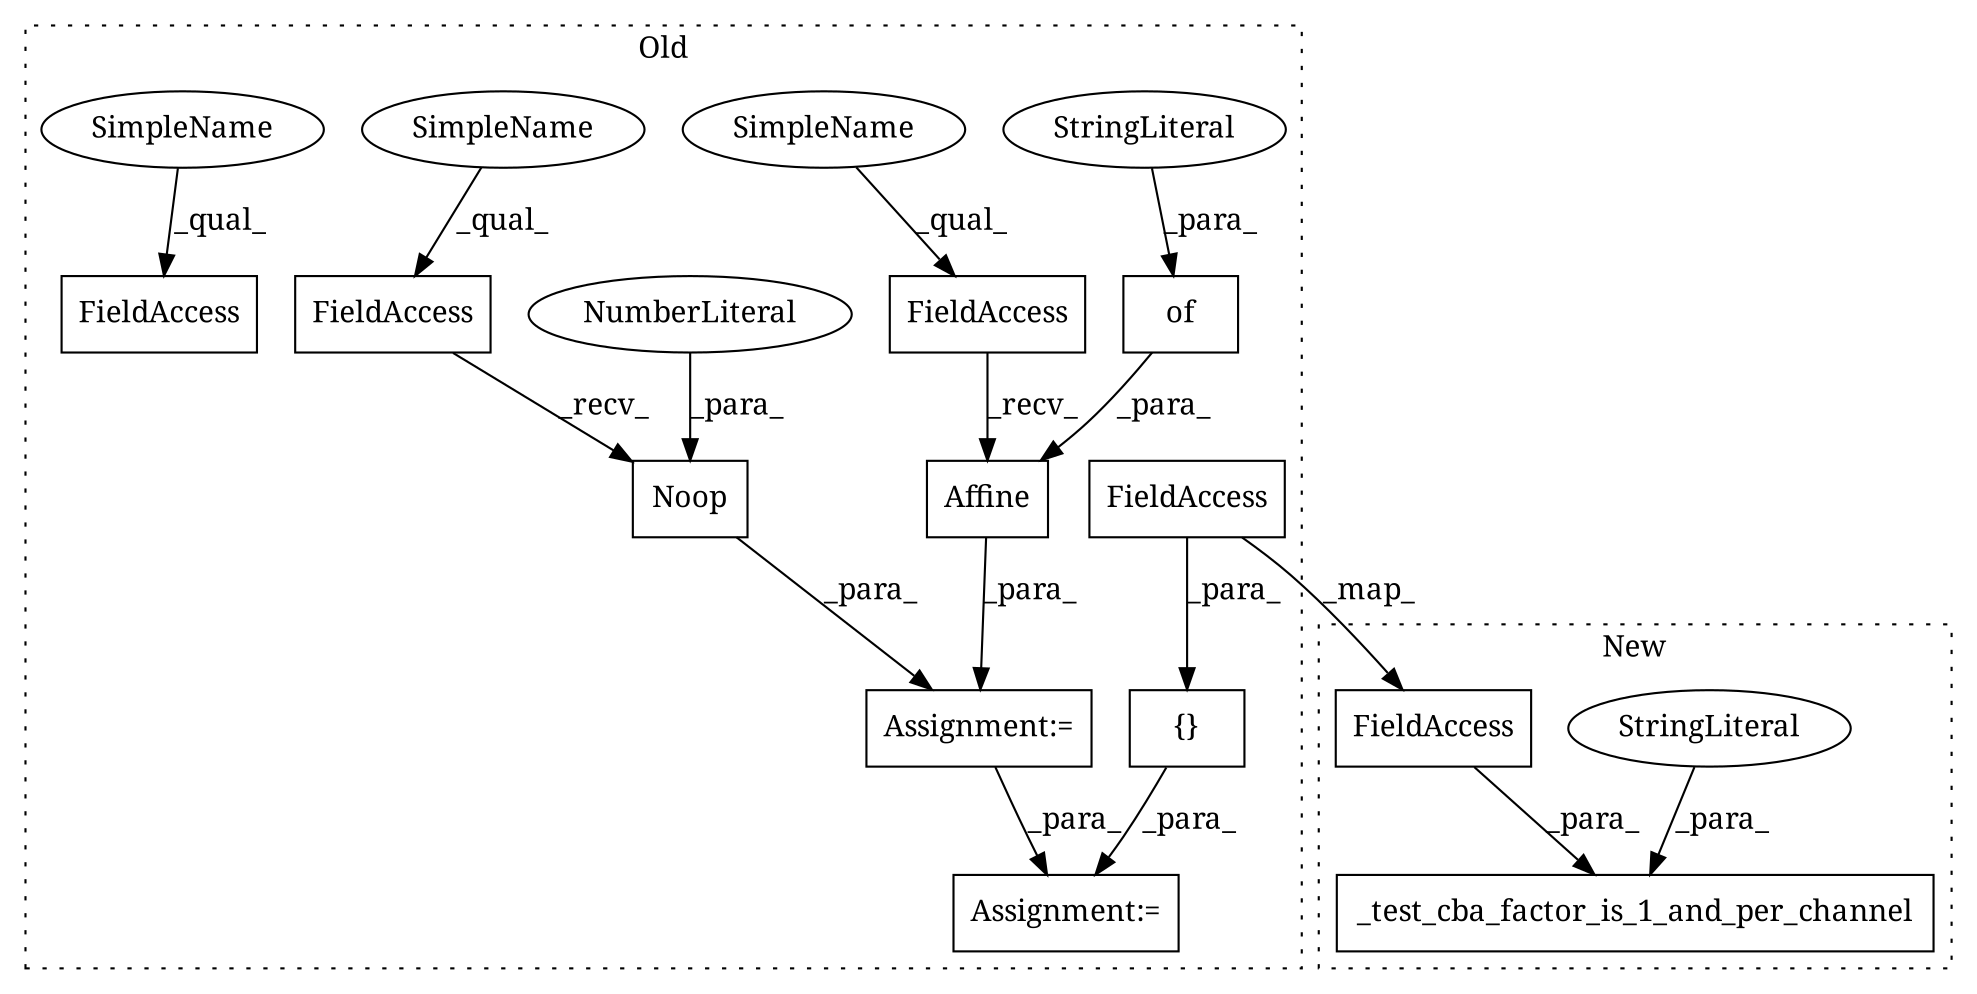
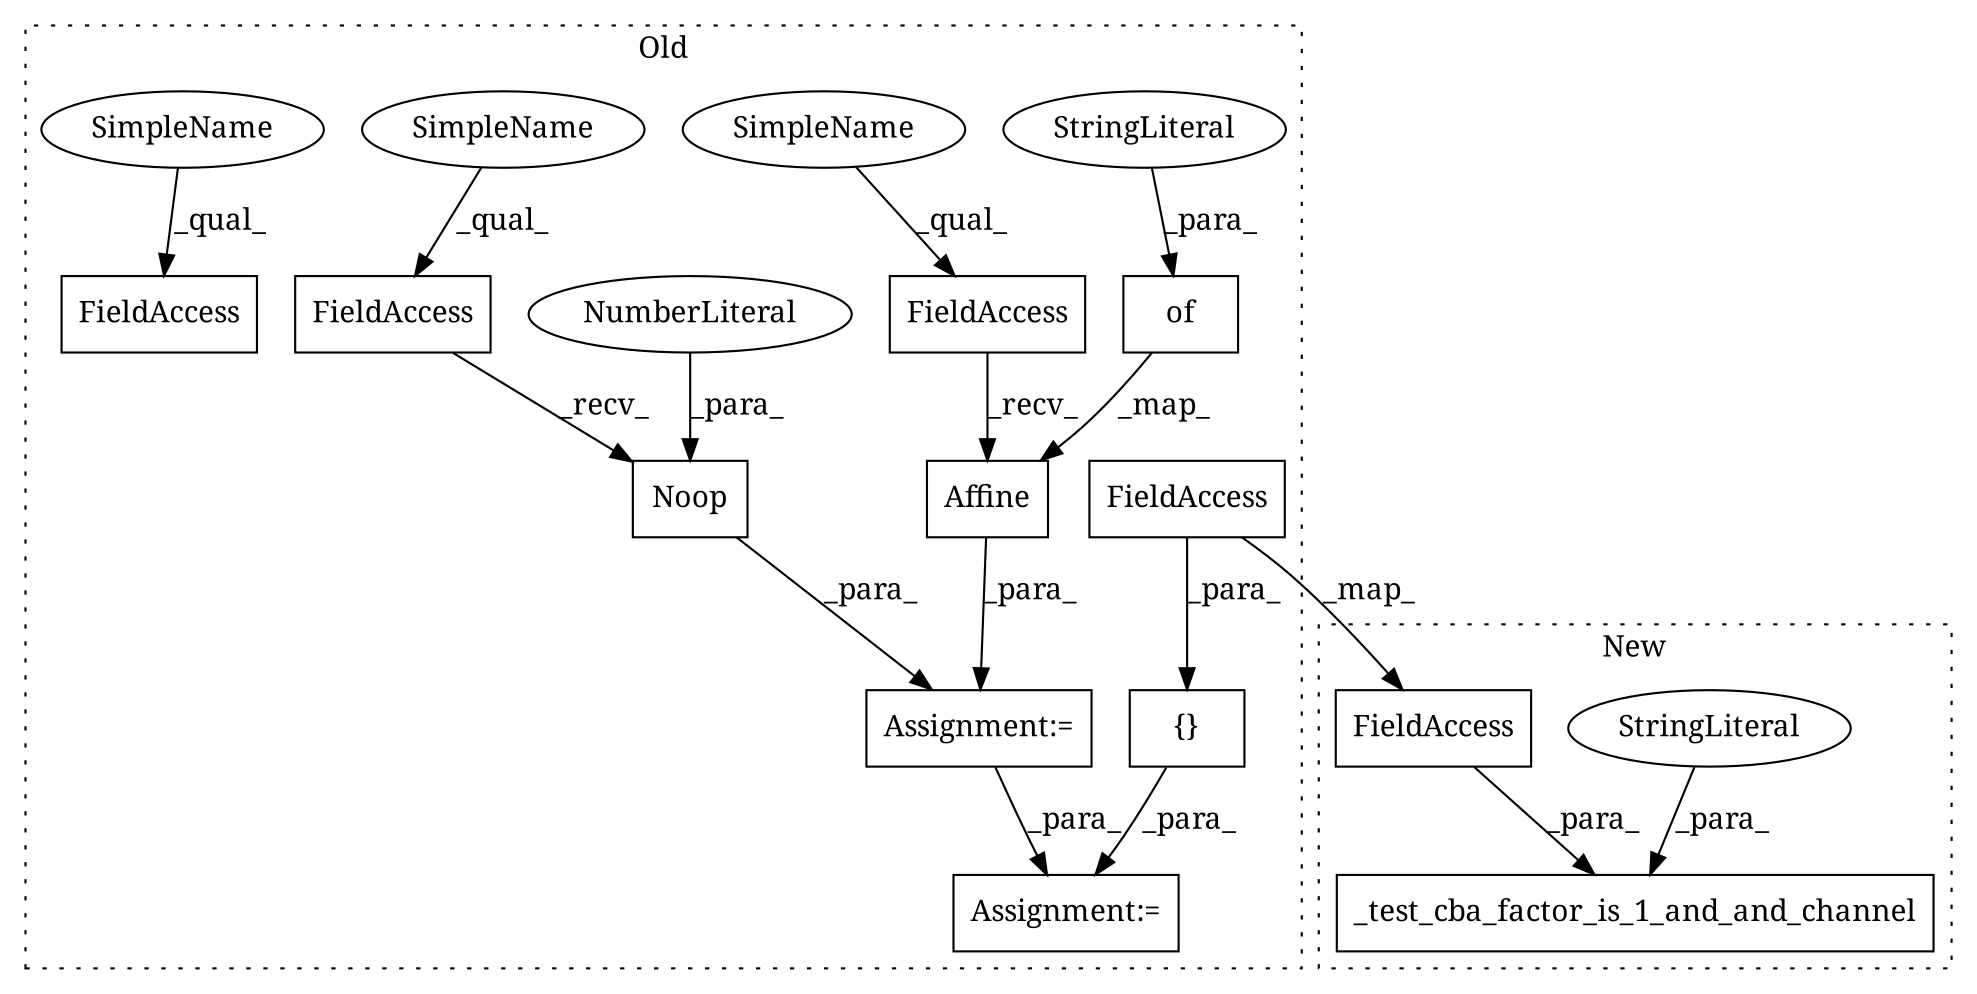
(1165, 407) -> (1165, 407)
(1635, 913) -> (1635, 913)
